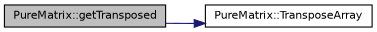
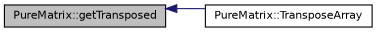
(180, 23) -> (191, 9)
